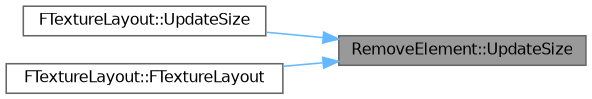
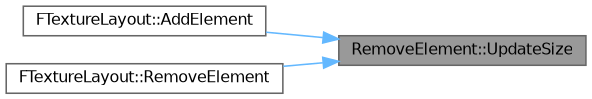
(145, 21) -> (145, 21)
(145, 78) -> (145, 78)
